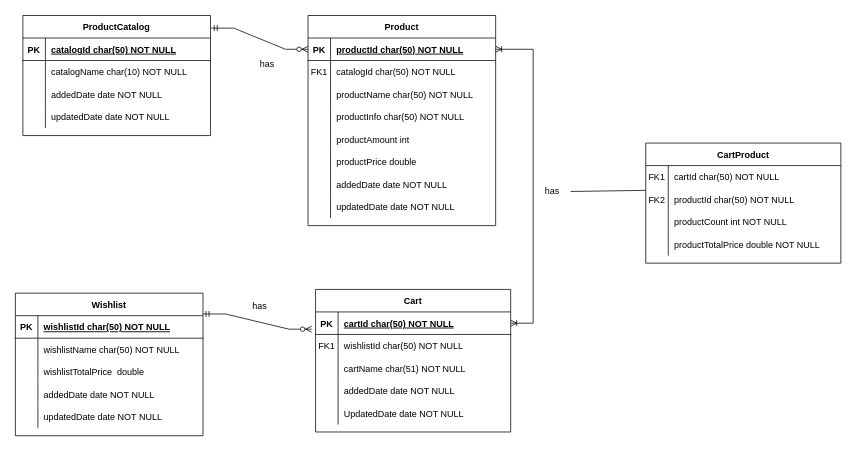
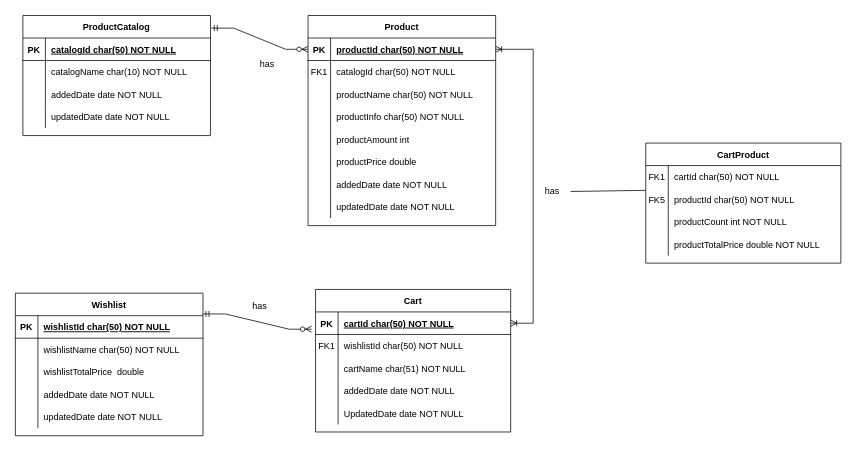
(656, 200) -> (656, 200)
